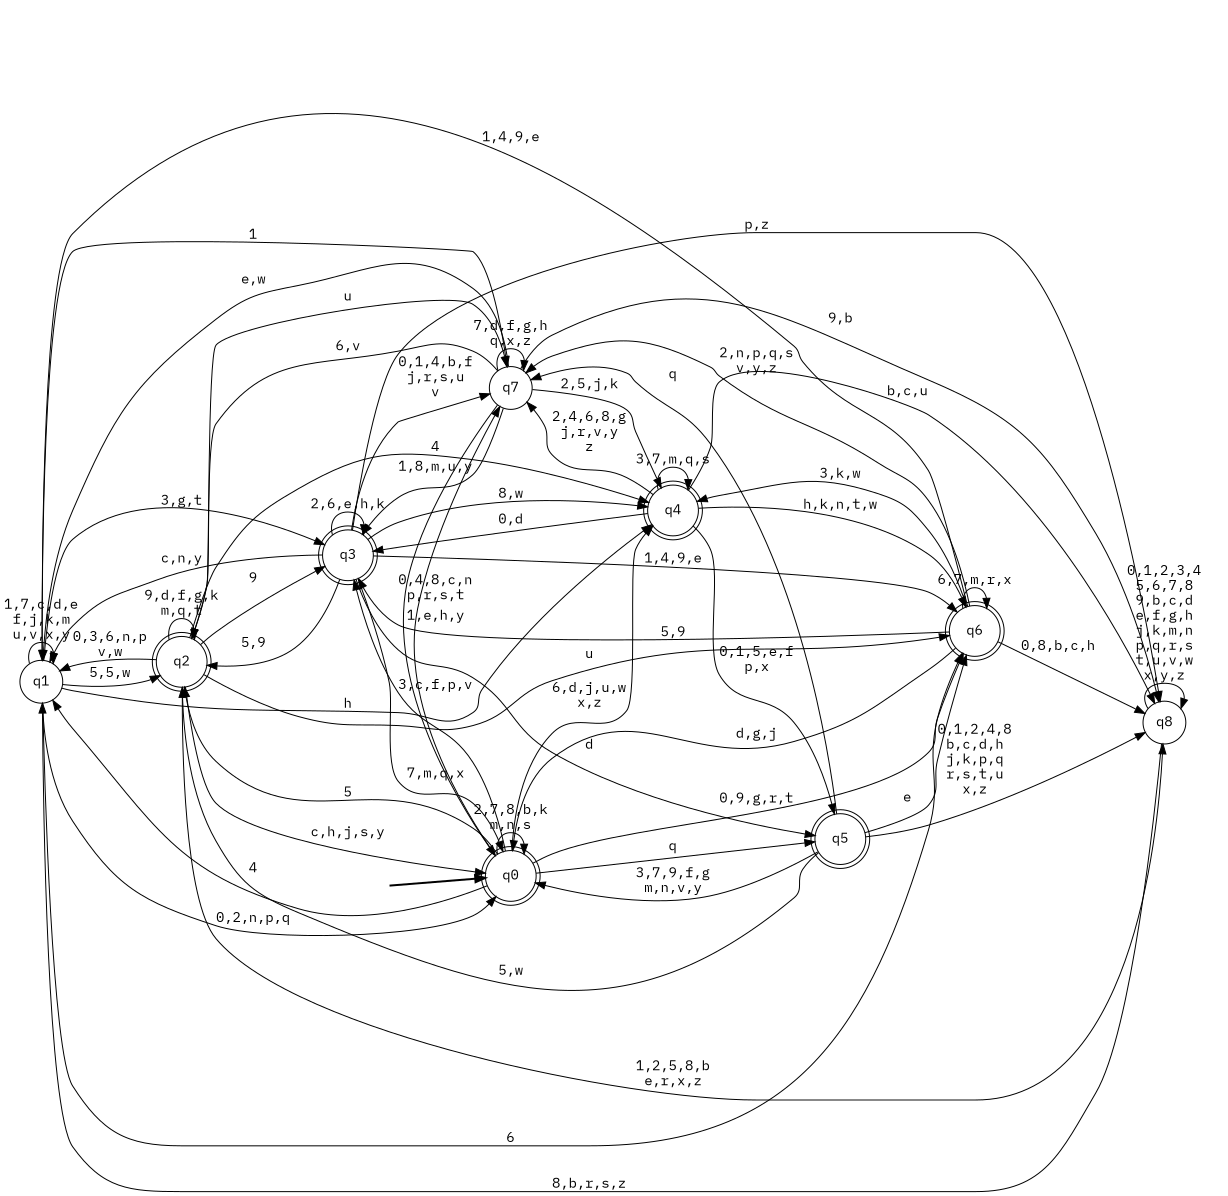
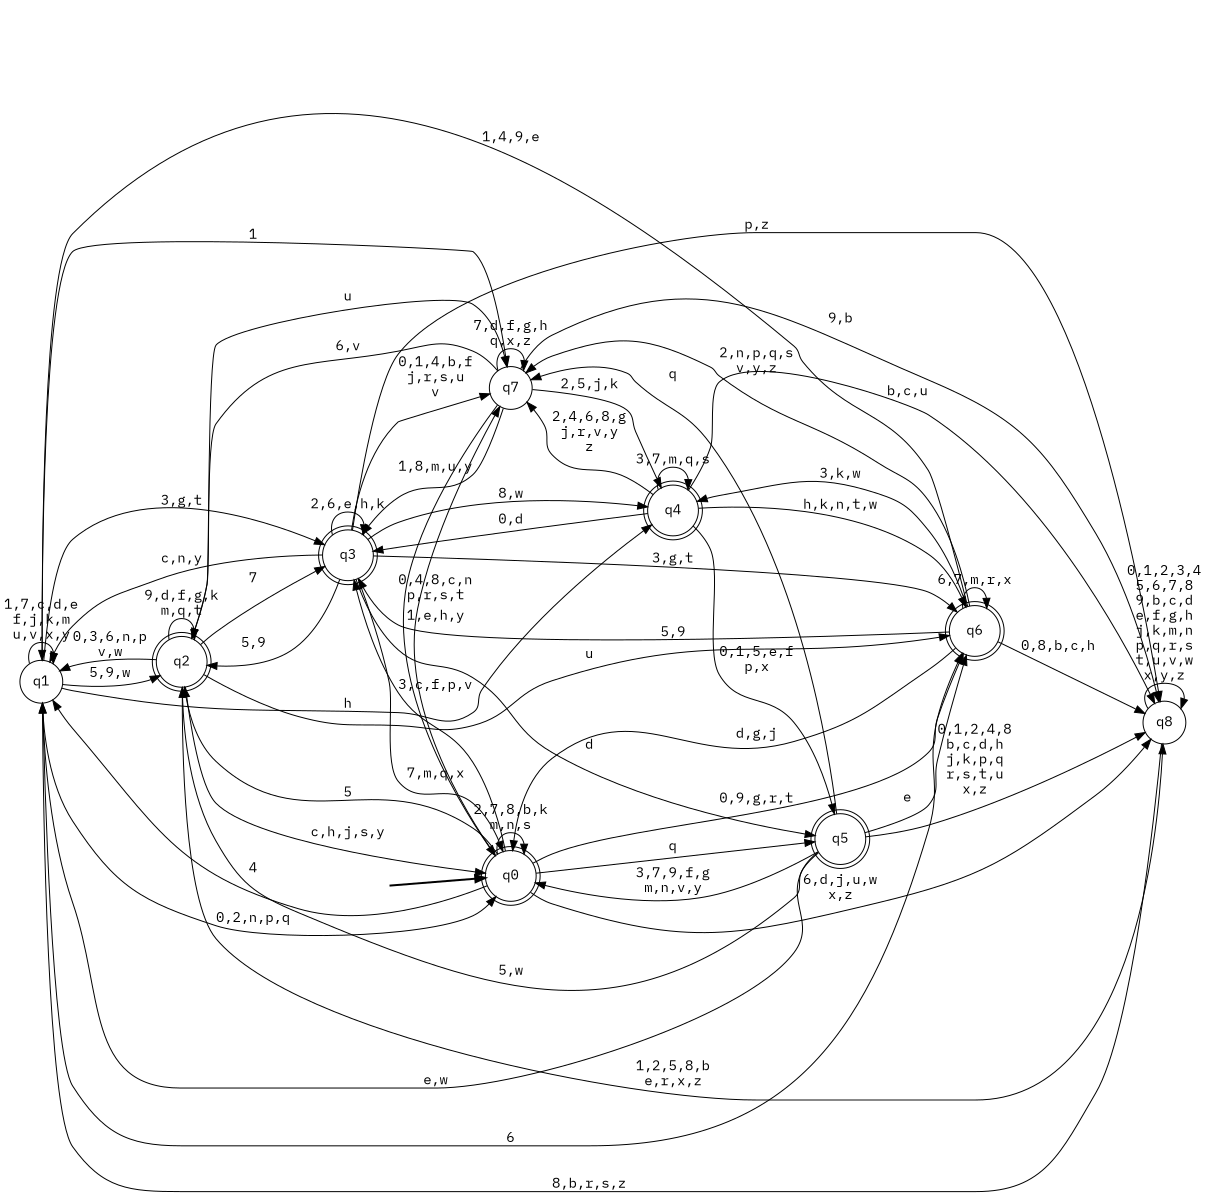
(206, 327) -> (344, 1088)
(386, 455) -> none
(673, 559) -> (673, 559)
(253, 579) -> (253, 579)
(110, 673) -> (110, 673)
(617, 719) -> (857, 908)
